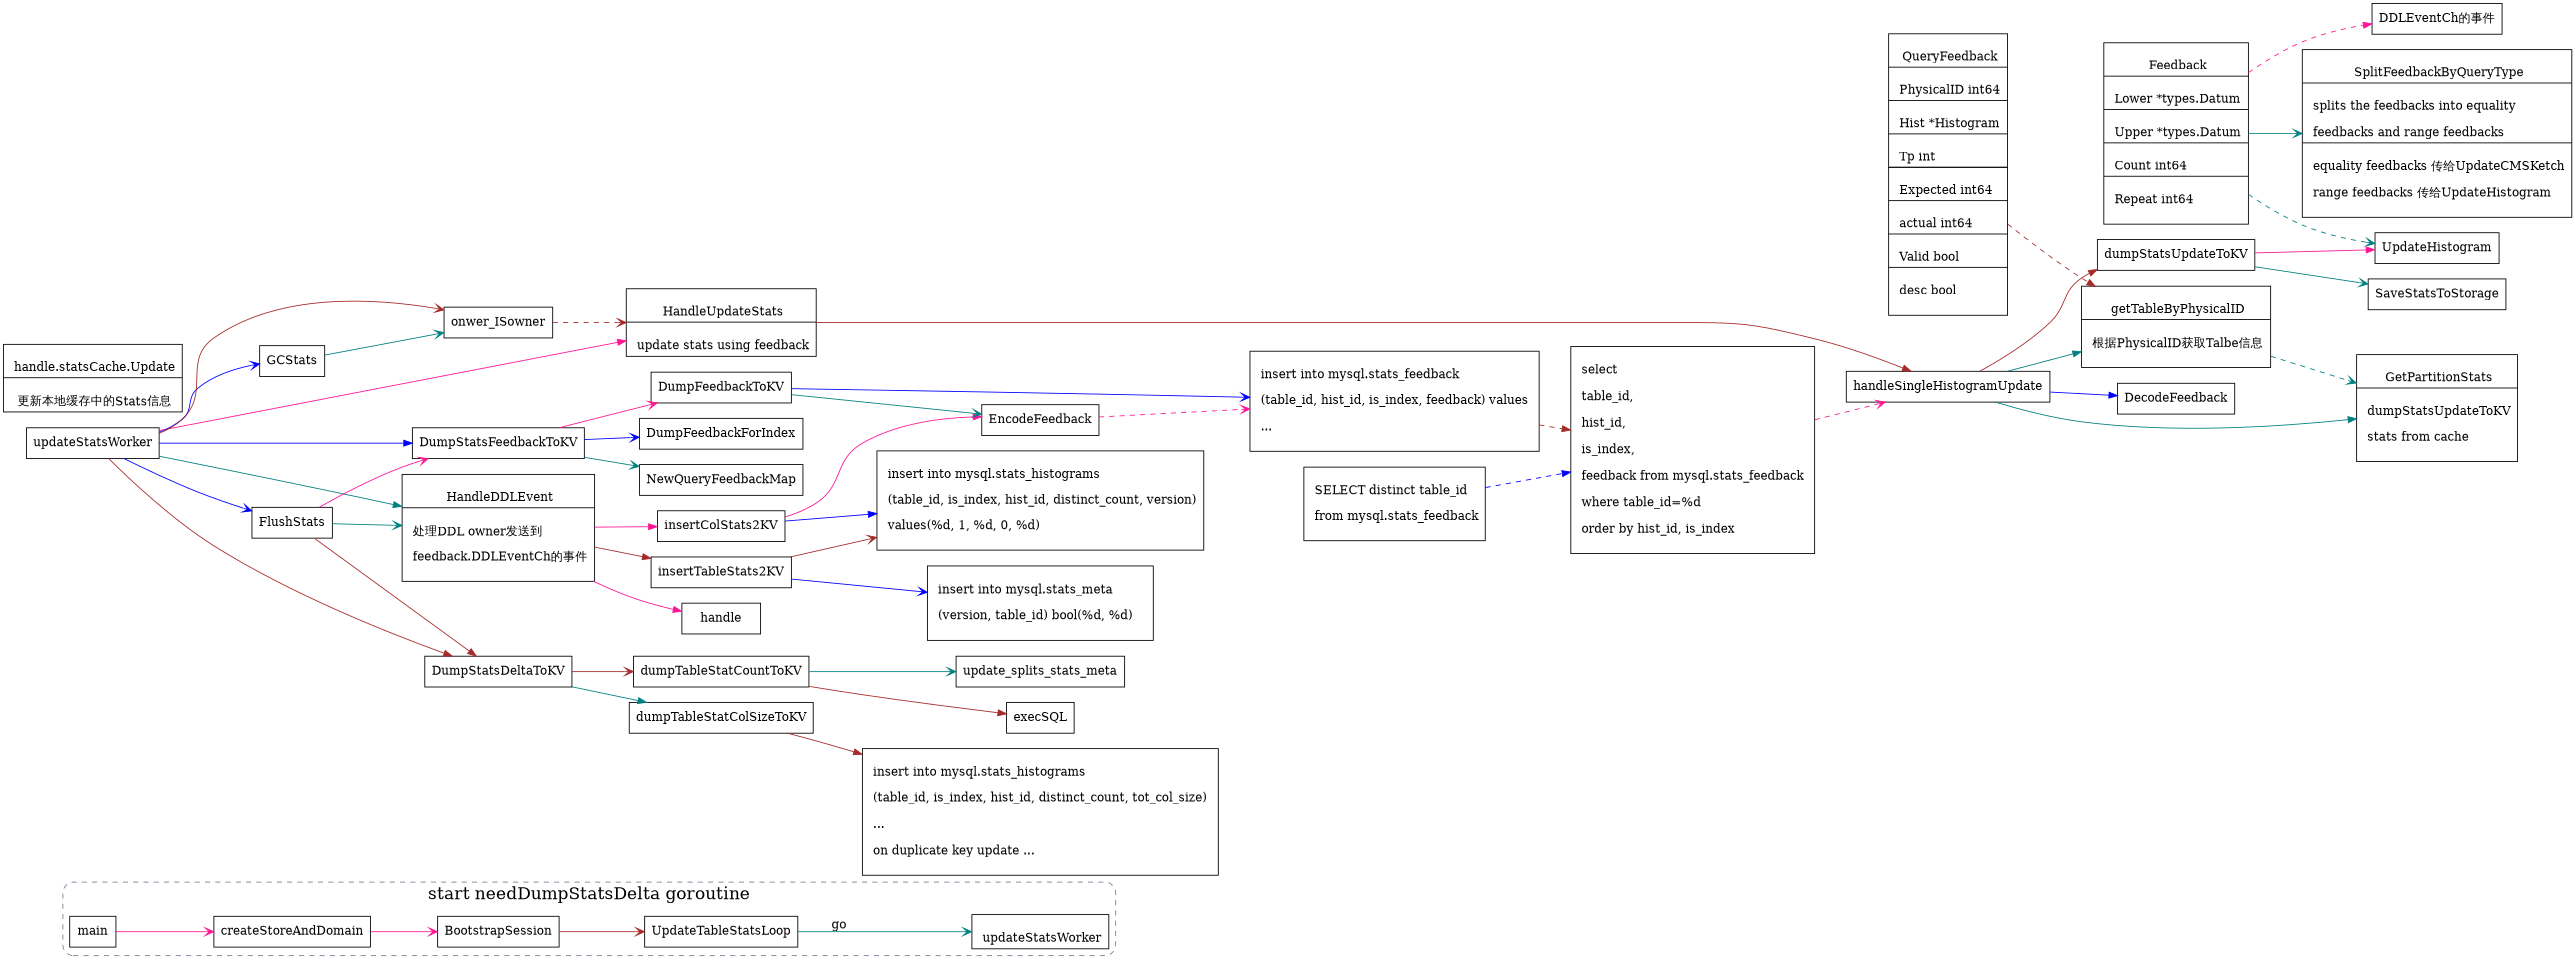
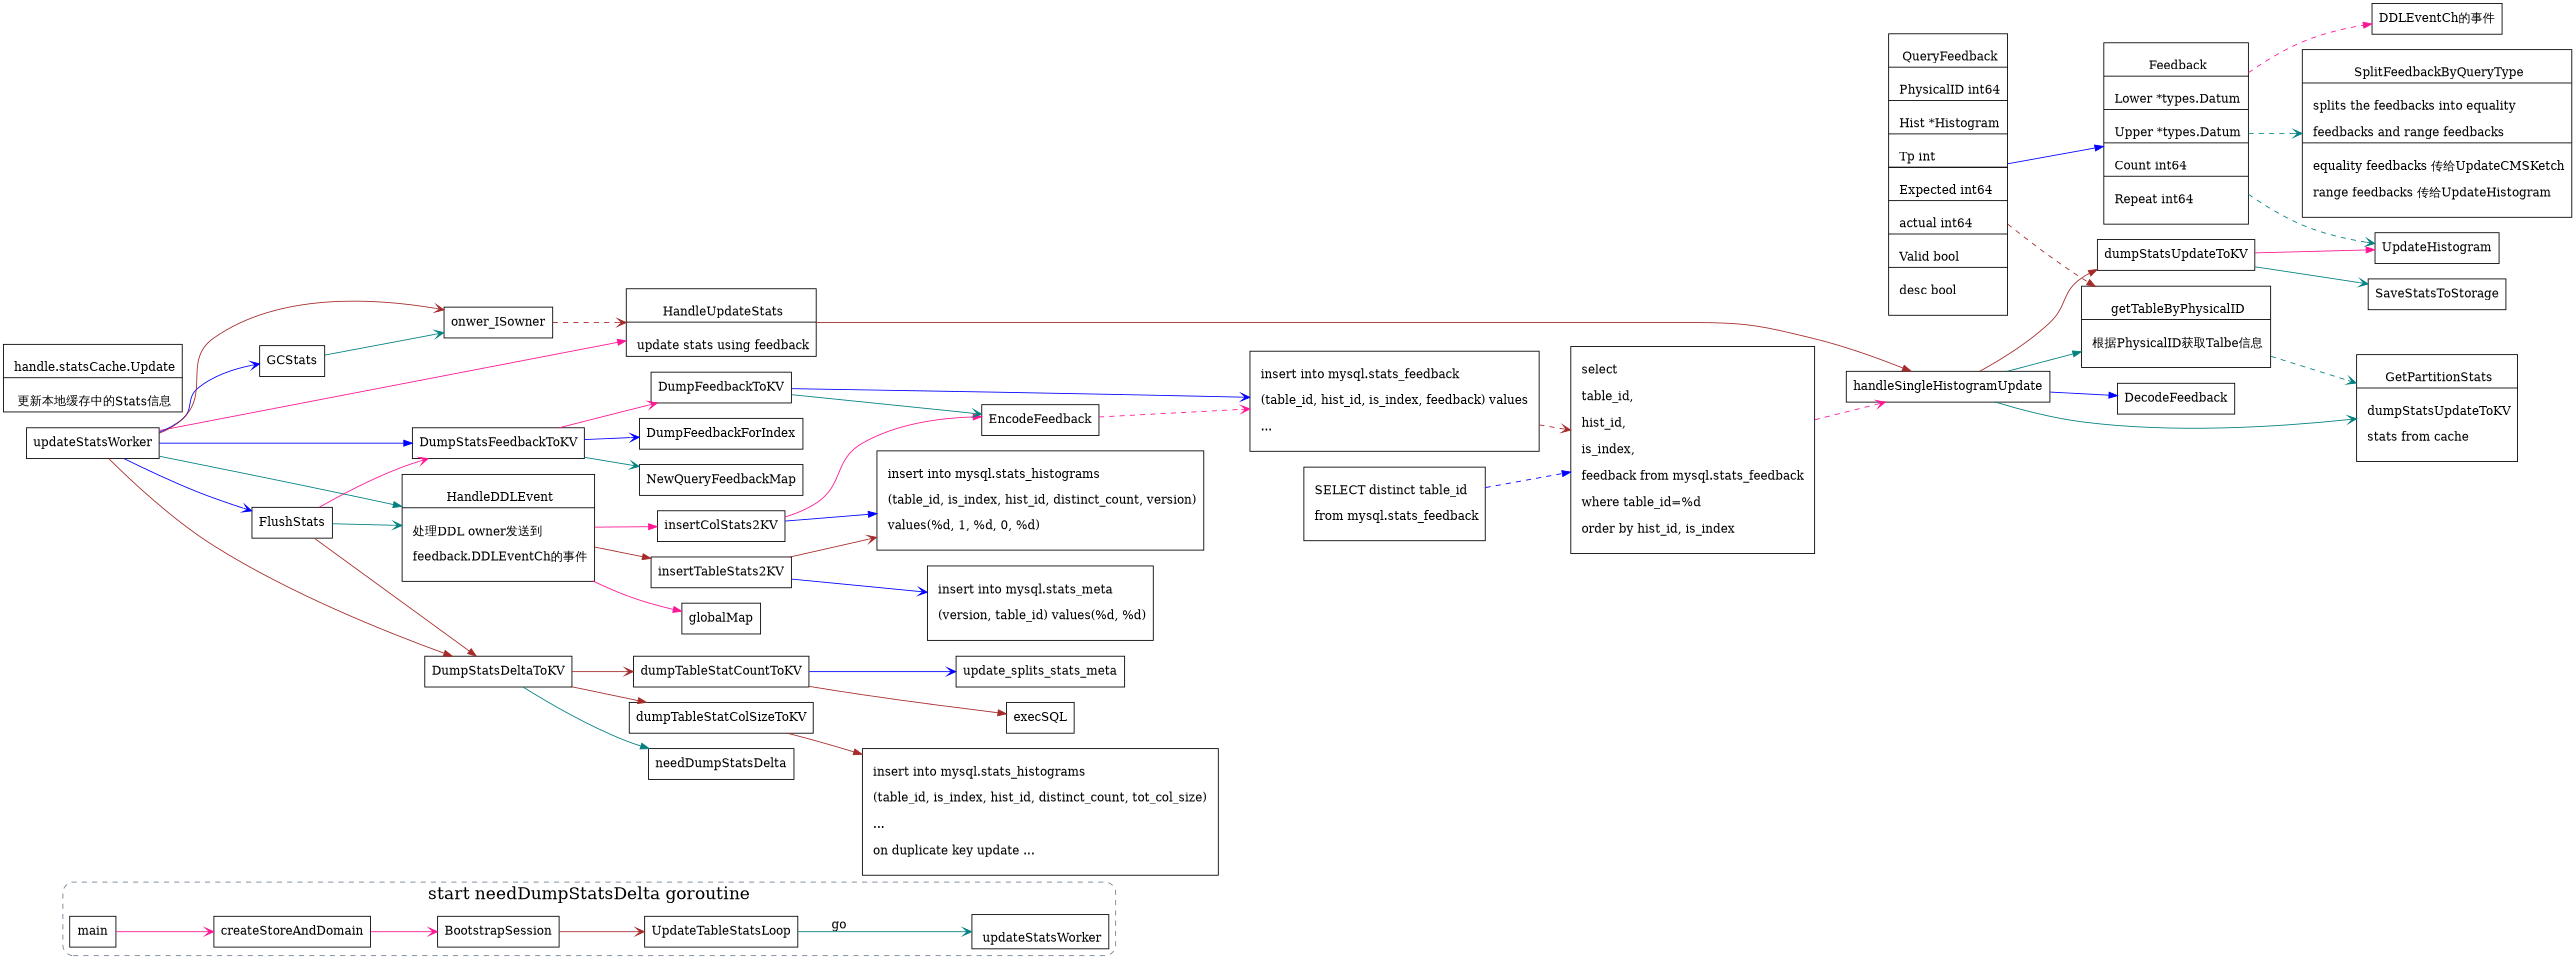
(2271, 133) -> (2271, 133)
none -> (2051, 156)
(1551, 427) -> (1551, 427)
(2171, 428) -> (2171, 428)
(1034, 616) -> (1040, 616)
(721, 619) -> (721, 619)
(878, 672) -> (878, 672)
(605, 694) -> (605, 694)
none -> (721, 764)
